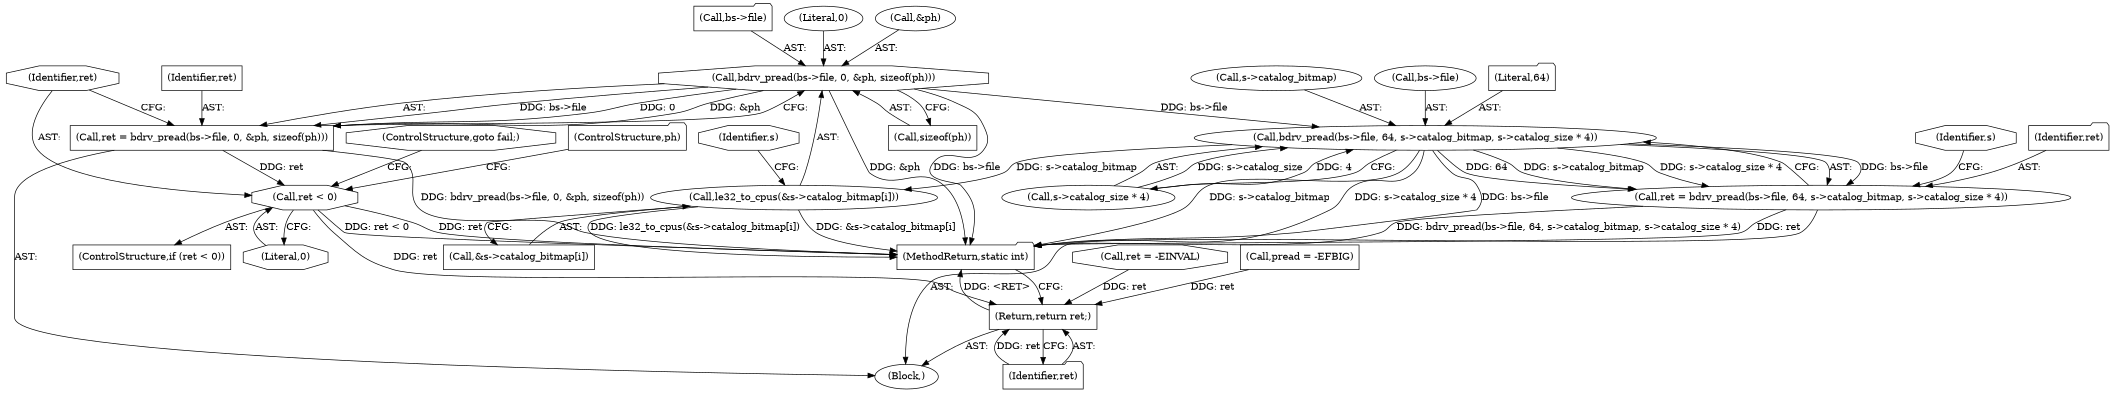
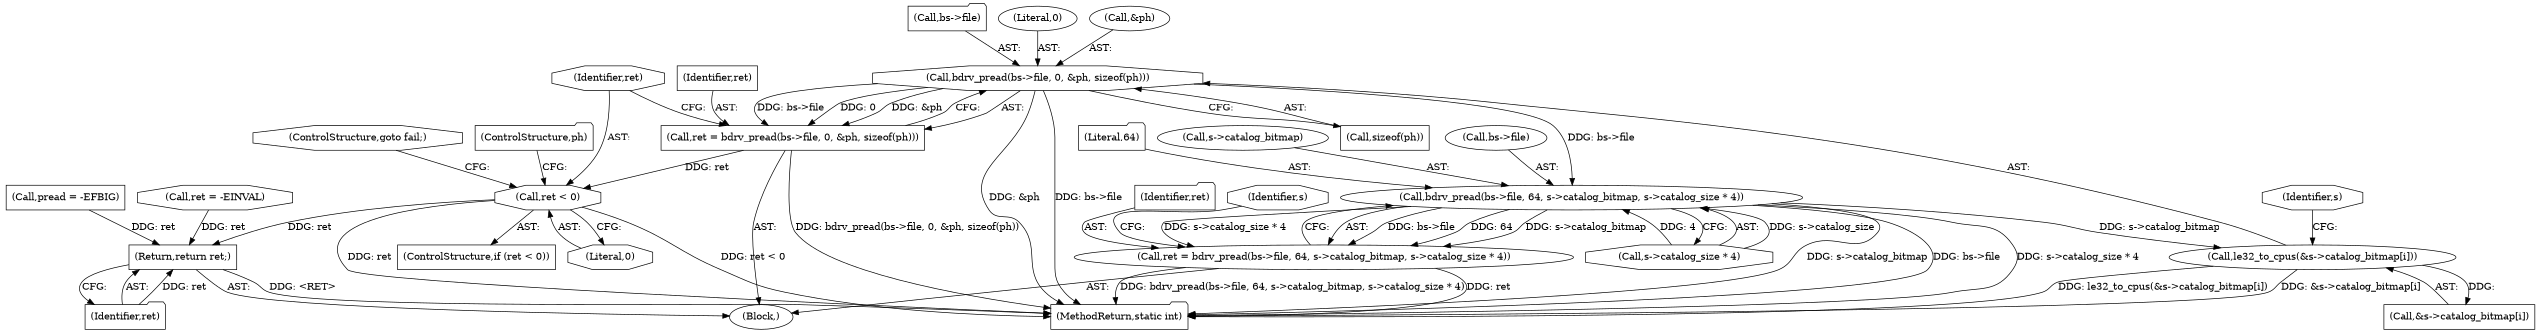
(1088, 198) -> (1679, 257)
(501, 227) -> (2483, 287)
(1032, 281) -> none
